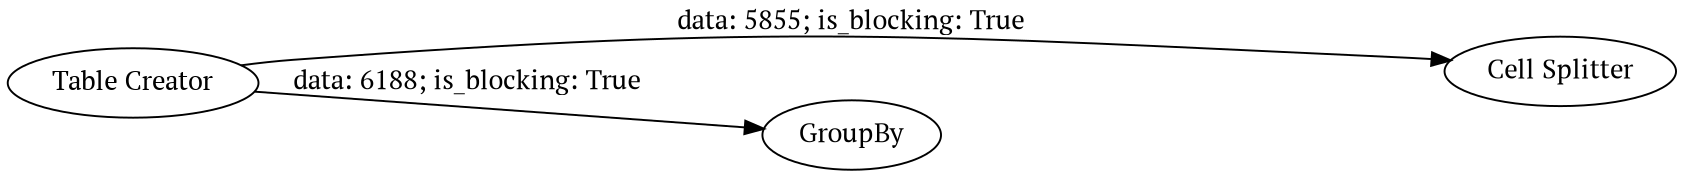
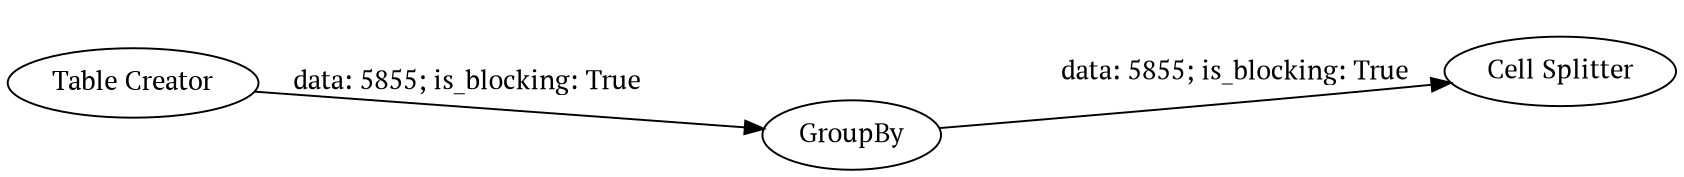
(836, 37) -> (1186, 107)
(468, 82) -> (468, 82)
